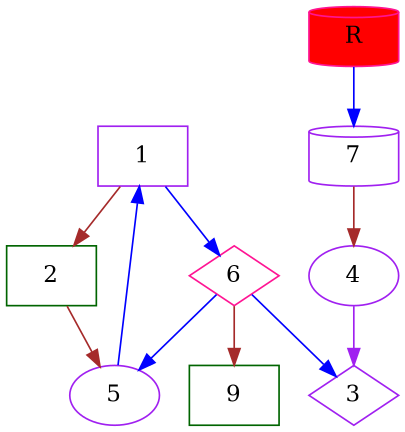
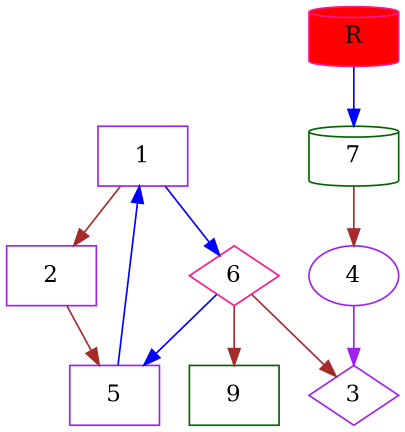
(354, 156) -> (354, 156)
(51, 276) -> (51, 276)
(288, 330) -> (288, 330)
(115, 395) -> (115, 395)
